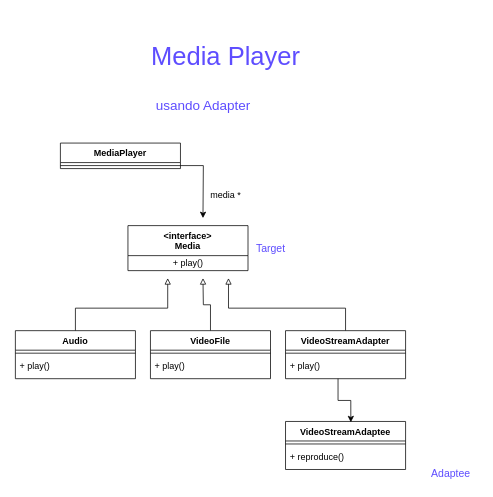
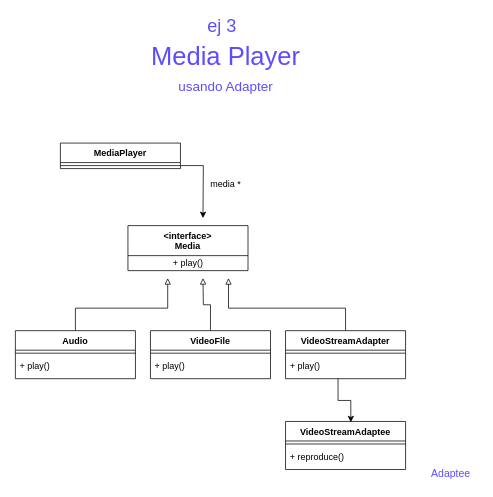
none -> (222, 27)
(203, 105) -> (225, 87)
(225, 195) -> (225, 184)
(270, 248) -> none
